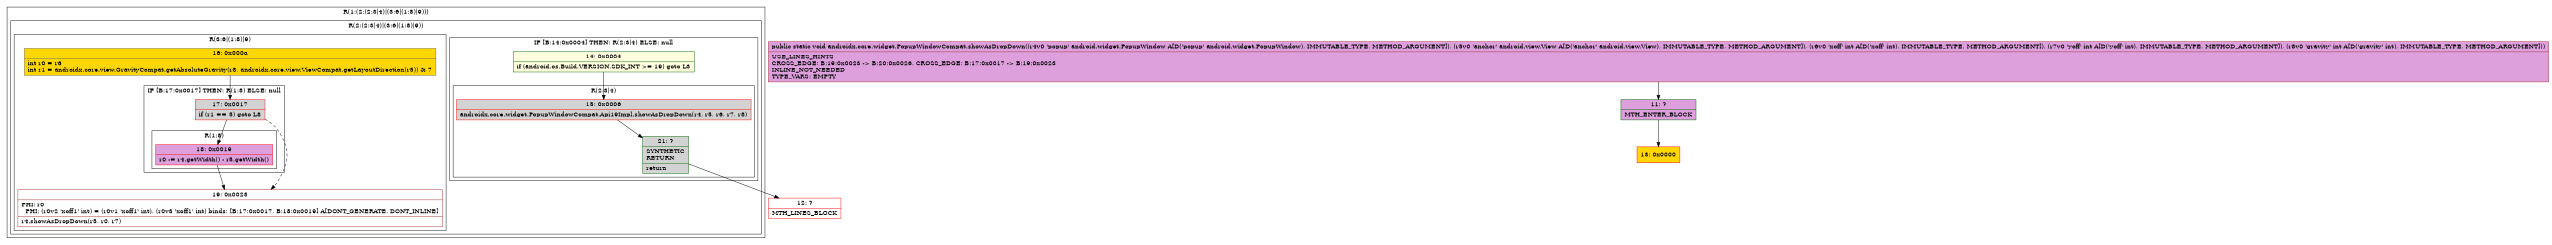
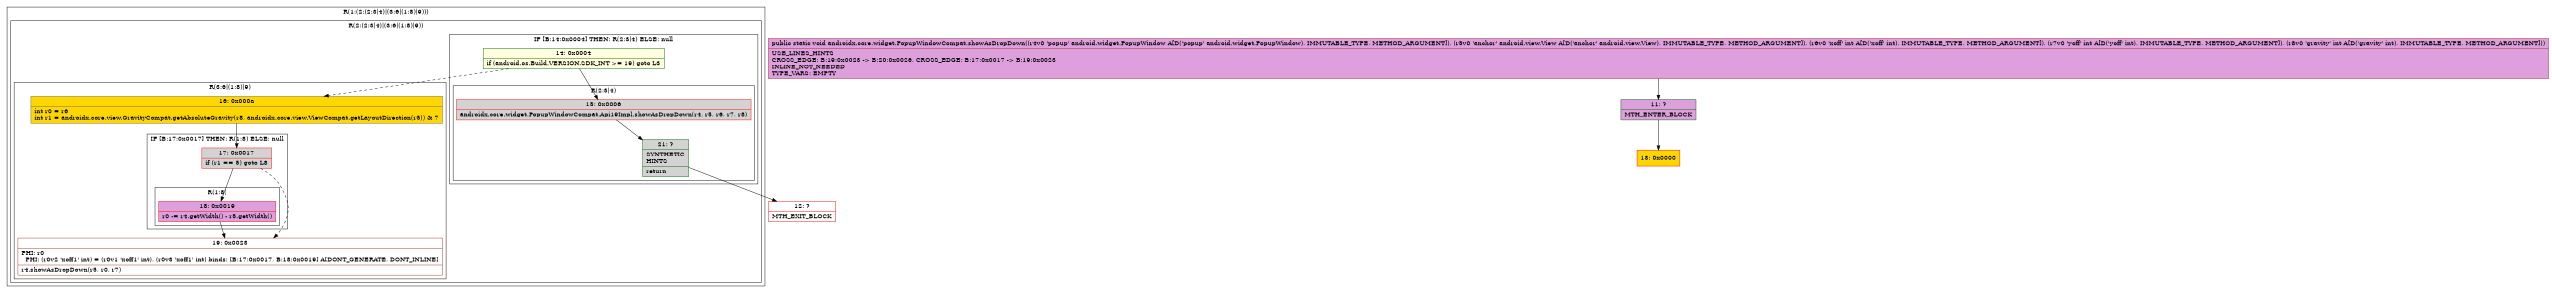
none -> (437, 79)
(661, 158) -> (657, 161)
(805, 213) -> (802, 216)
